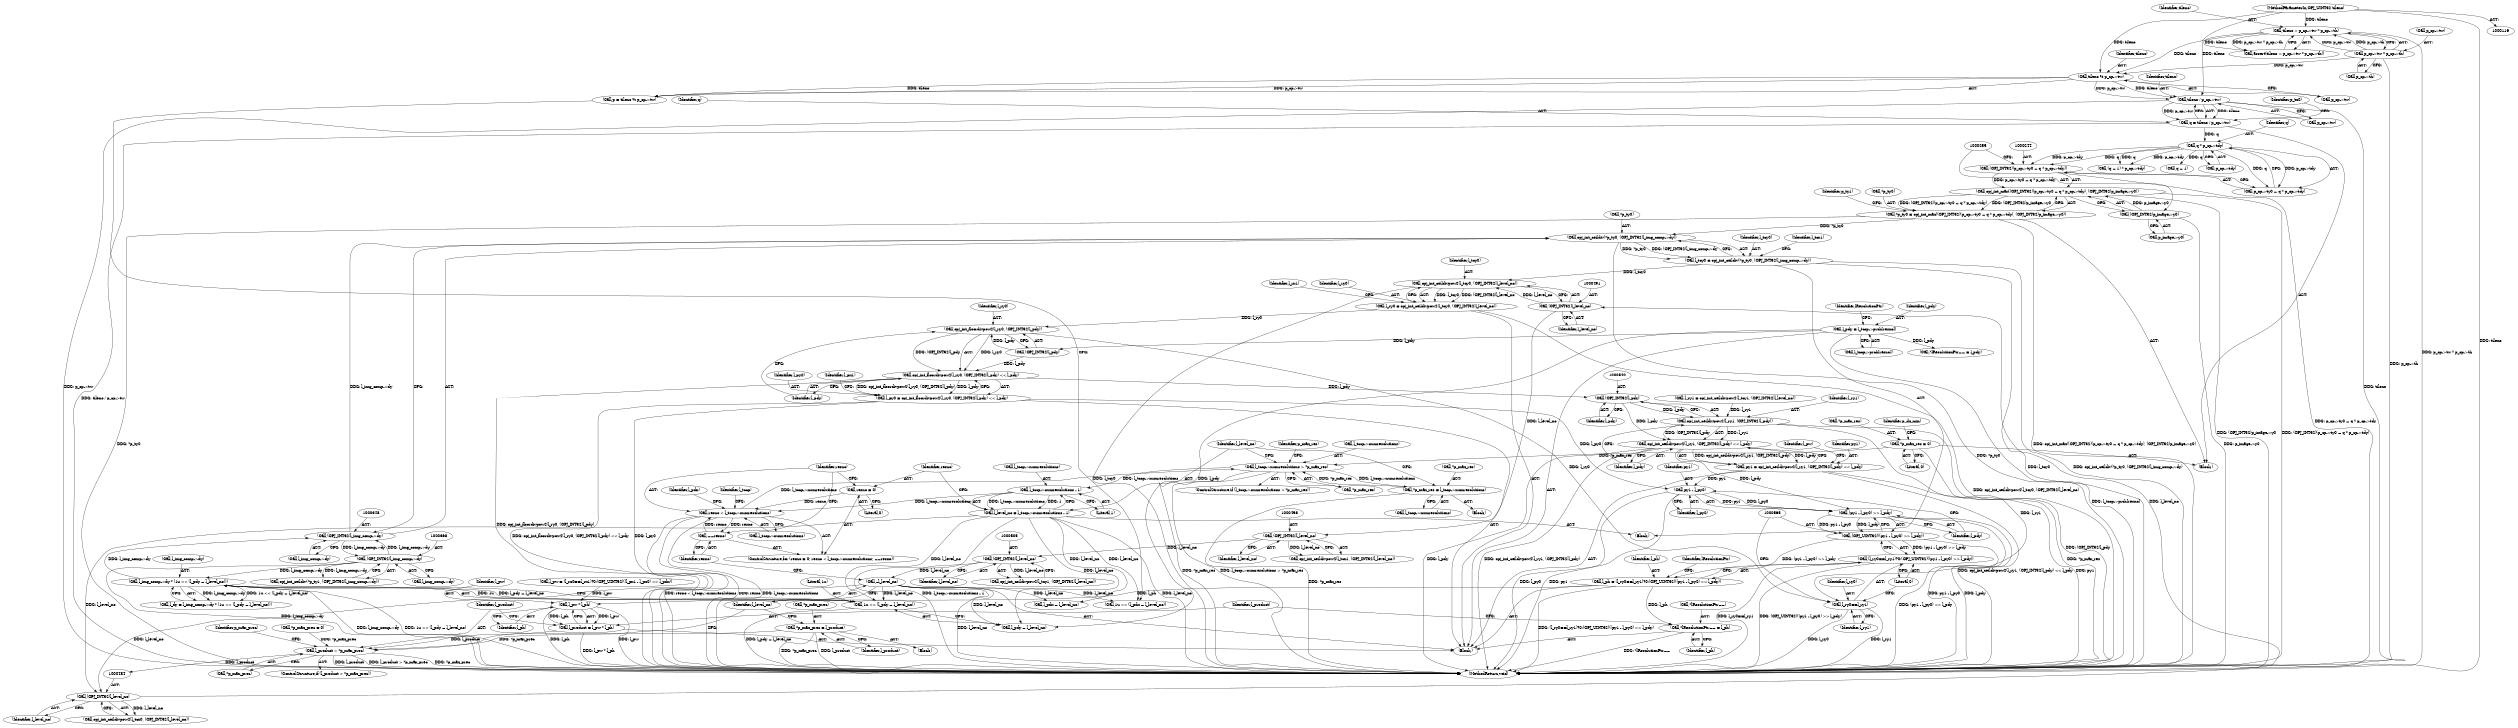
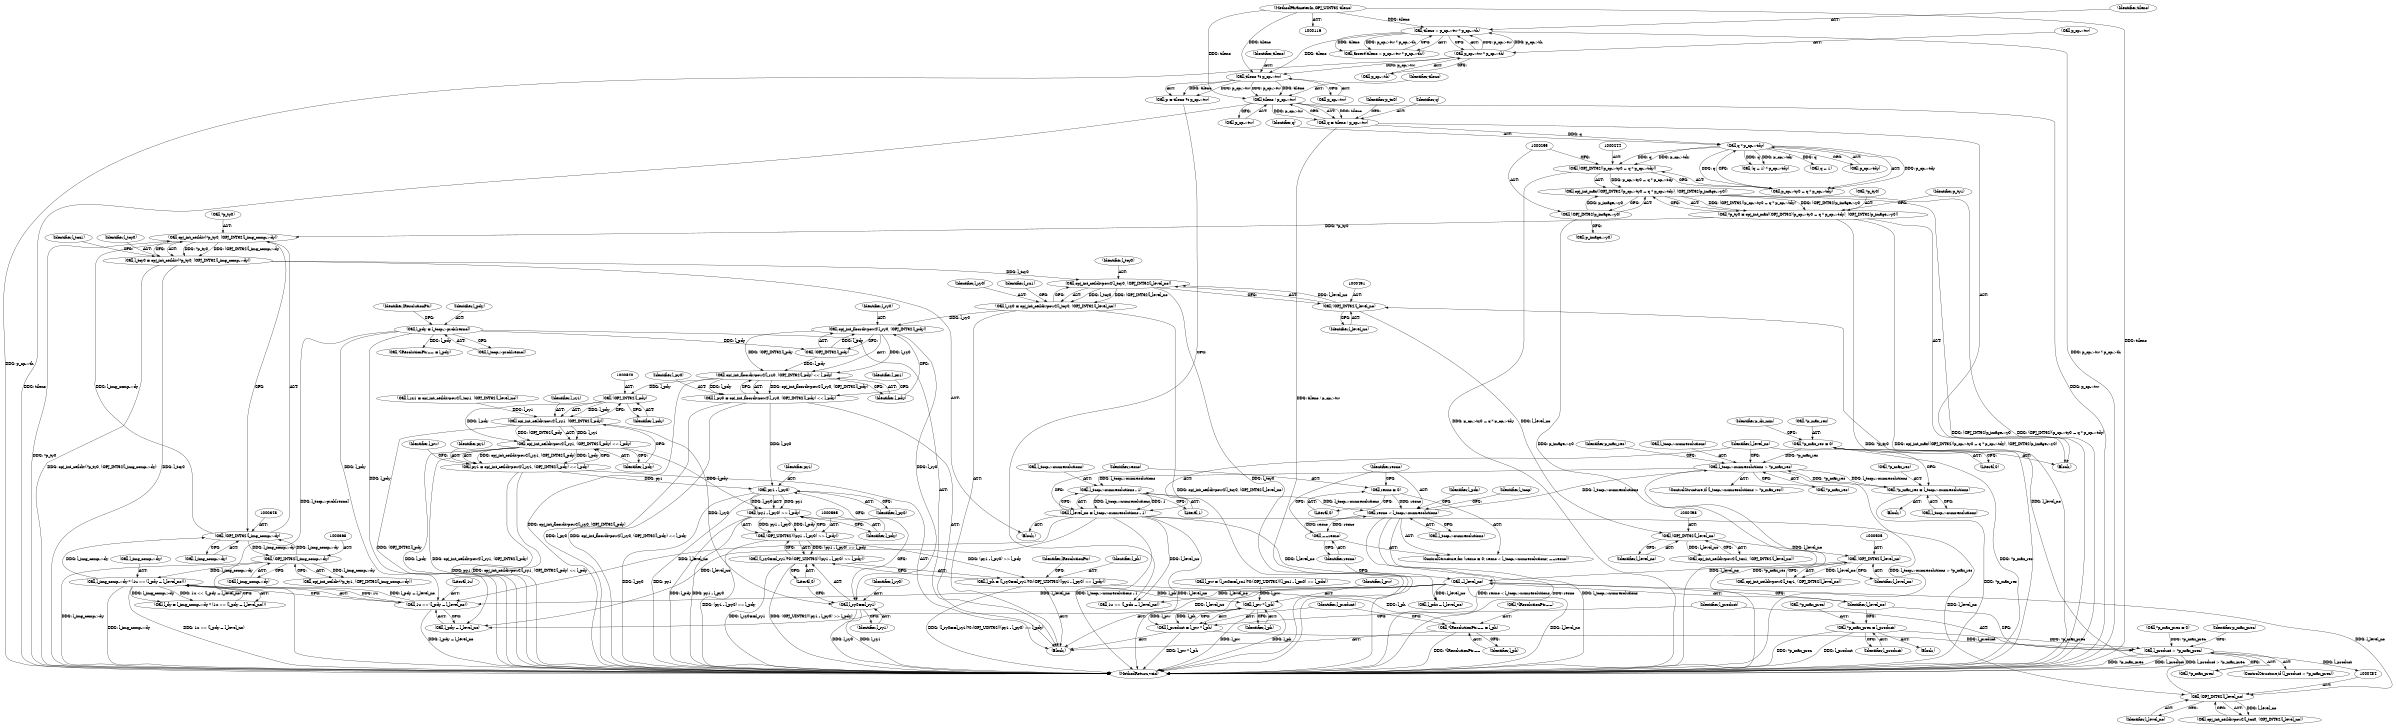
(2162, 227) -> none
none -> (344, 471)
(2031, 513) -> (719, 513)
